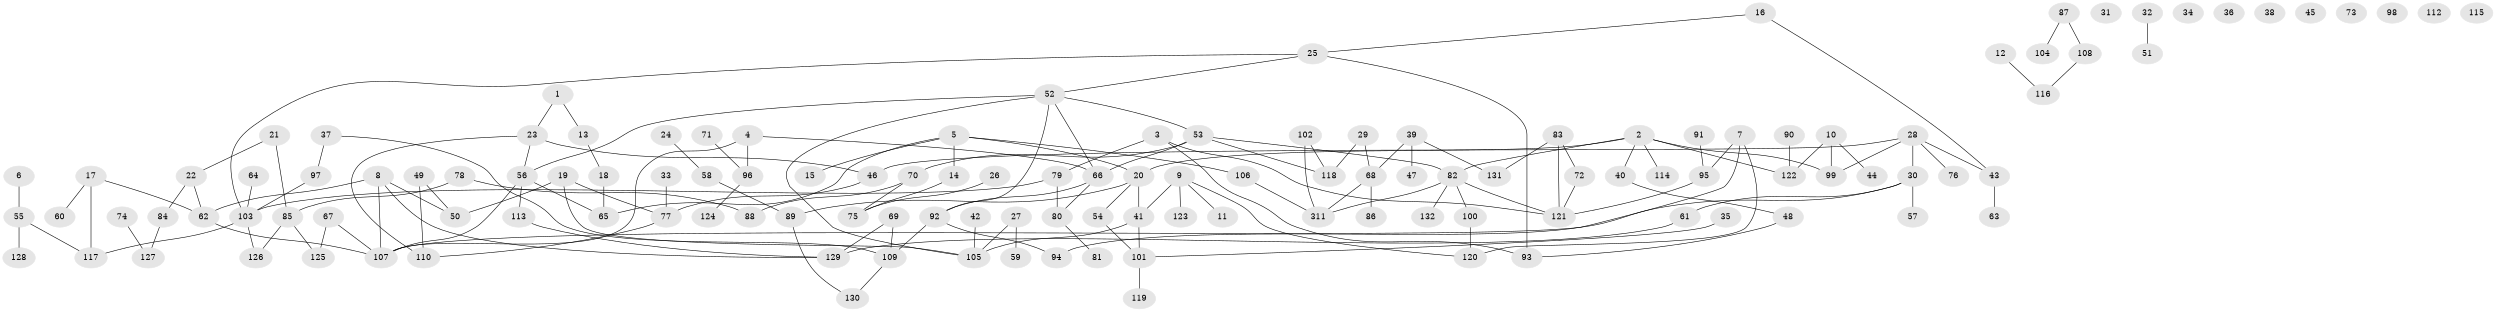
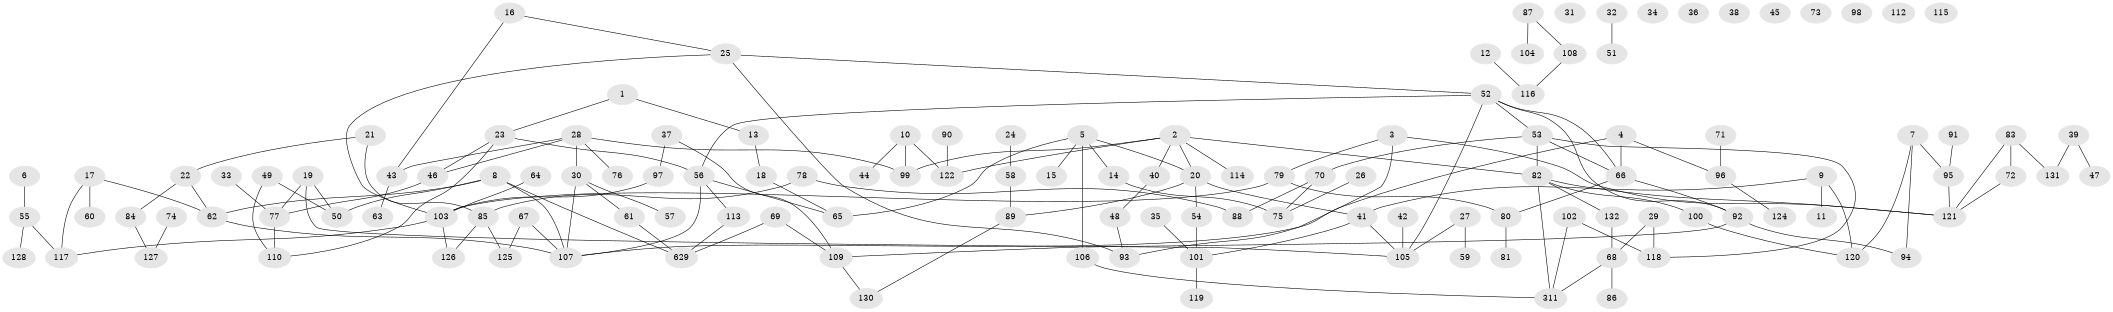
(1392, 155) -> (1612, 242)
(1181, 217) -> none
(833, 258) -> (681, 258)
